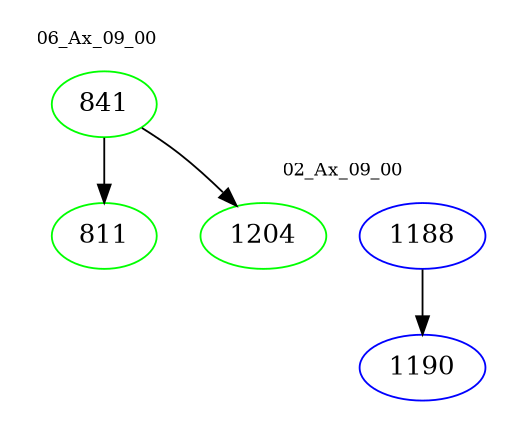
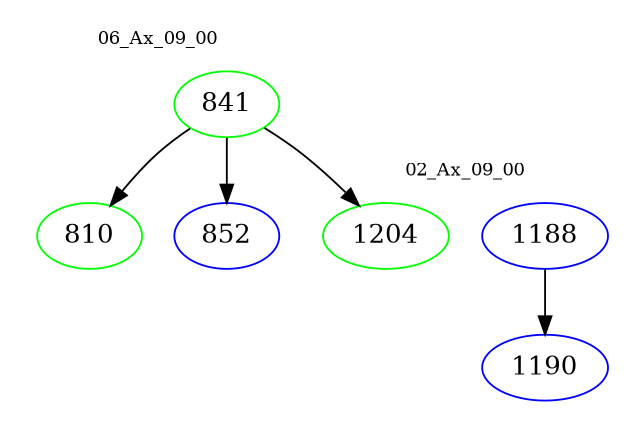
(104, 236) -> (90, 236)
none -> (227, 236)
